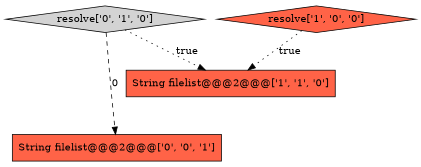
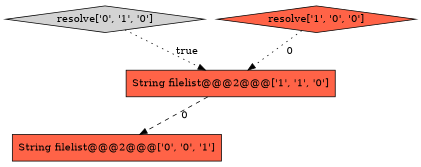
(290, 51) -> (290, 51)
(110, 80) -> (177, 114)
